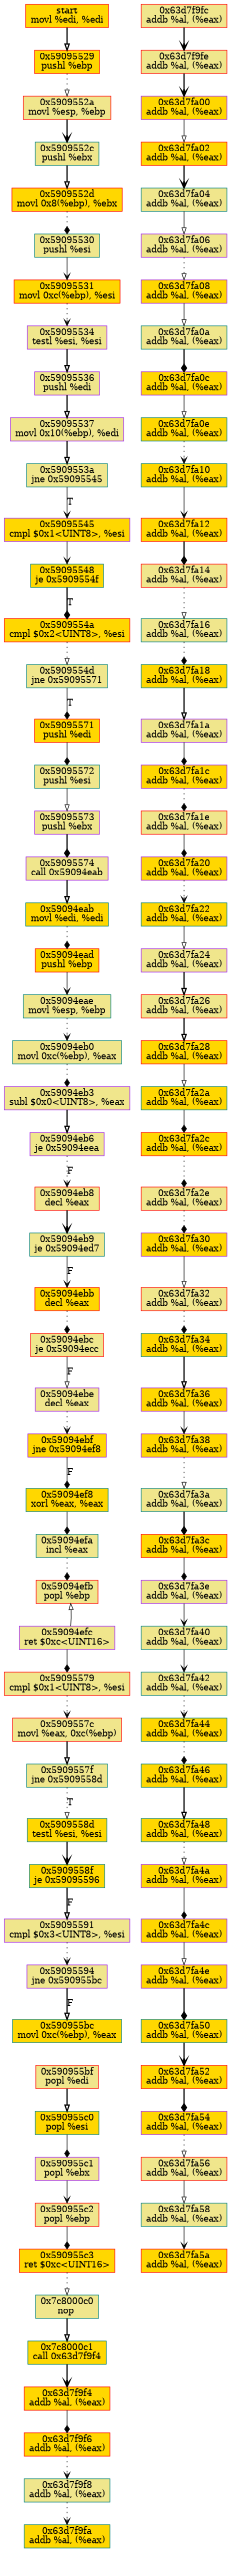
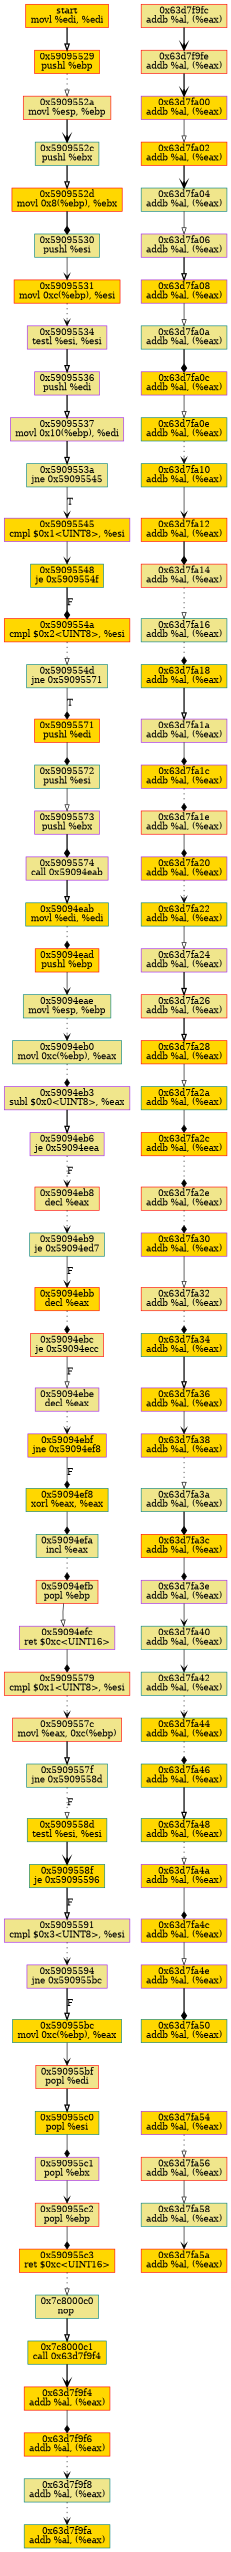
(67, 219) -> (67, 219)
(184, 265) -> (184, 265)
(70, 603) -> (70, 603)
(67, 1219) -> (67, 1219)
(71, 1618) -> (63, 1612)
(70, 1803) -> (70, 1803)
none -> (67, 2051)
(184, 2077) -> none
